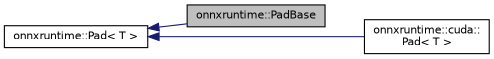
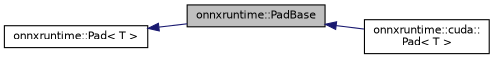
(262, 37) -> (350, 27)
